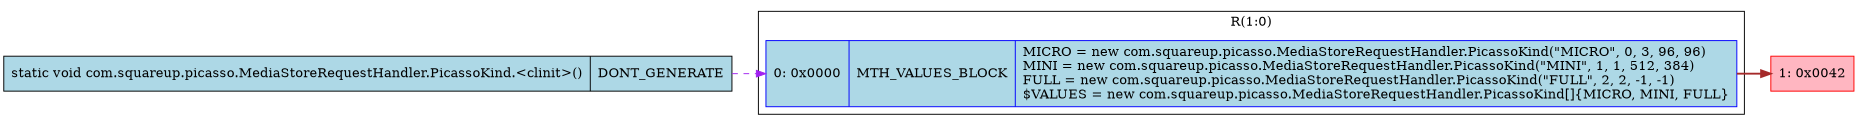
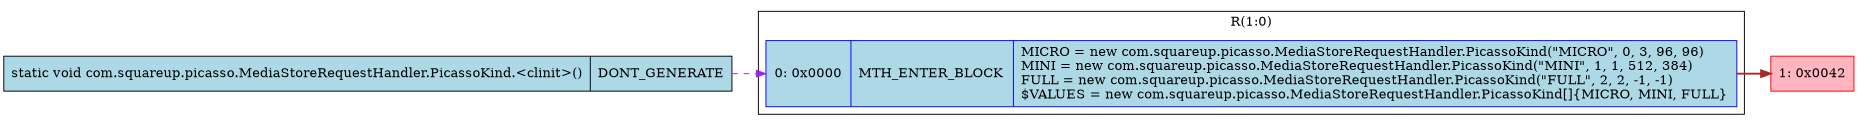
(932, 73) -> (931, 73)
